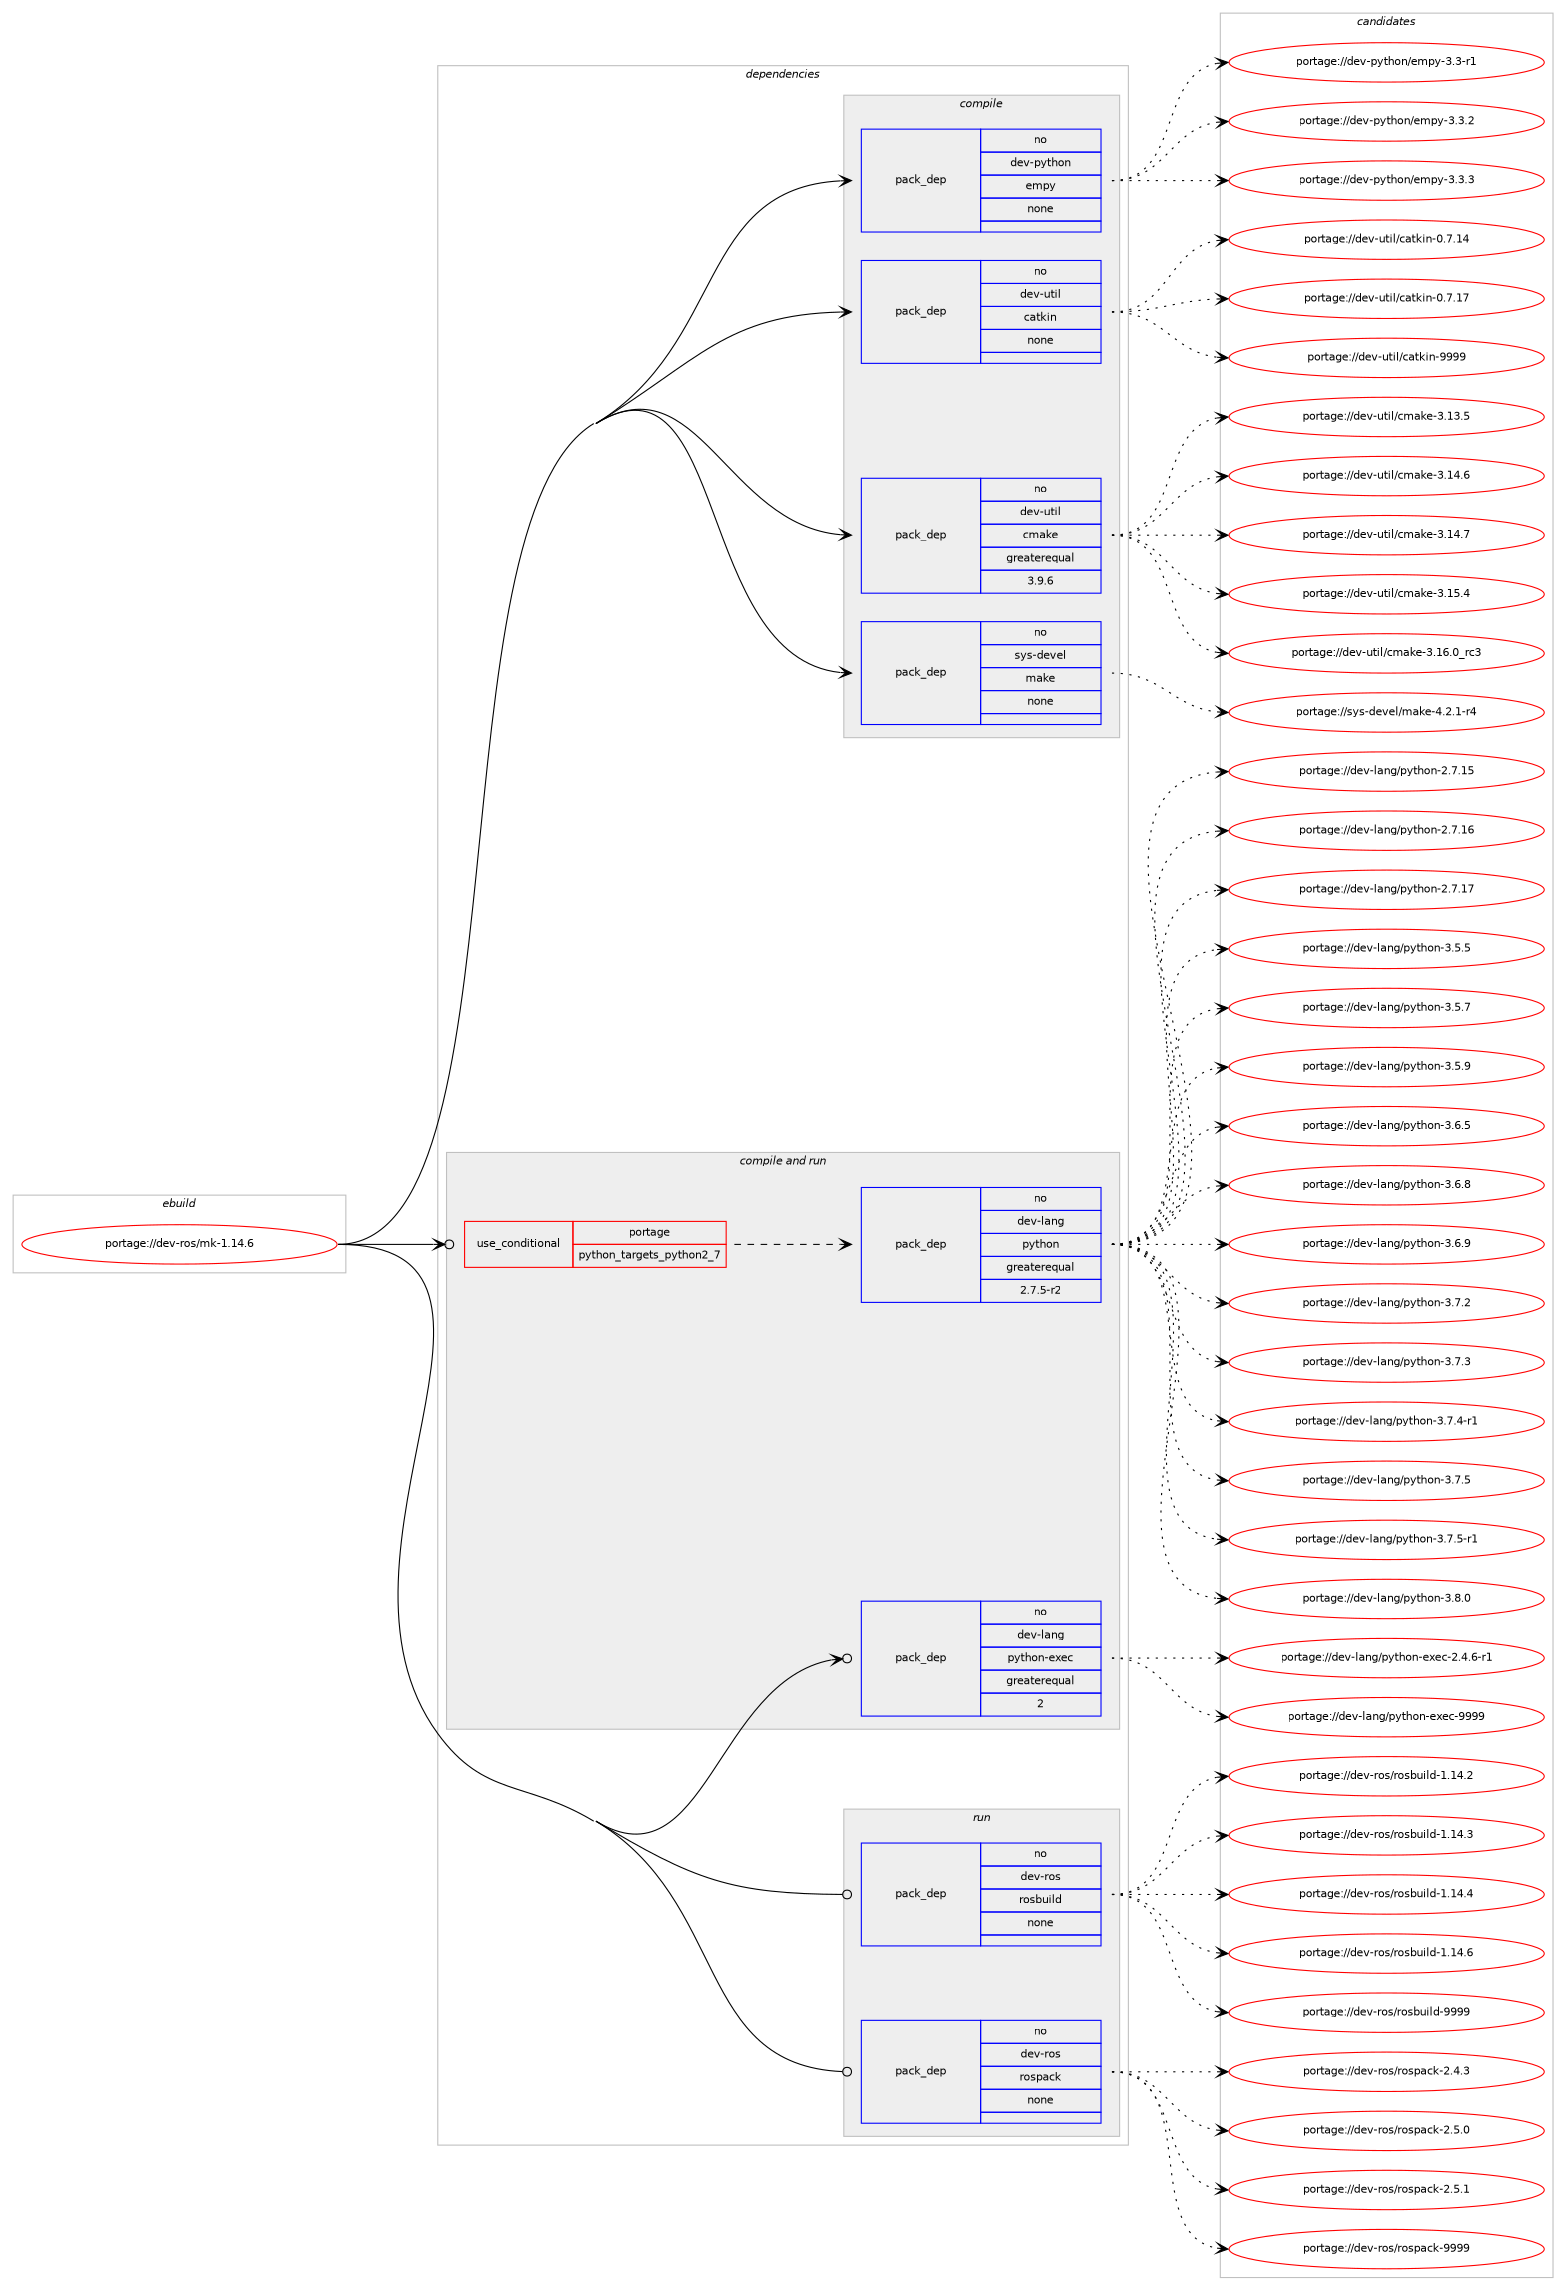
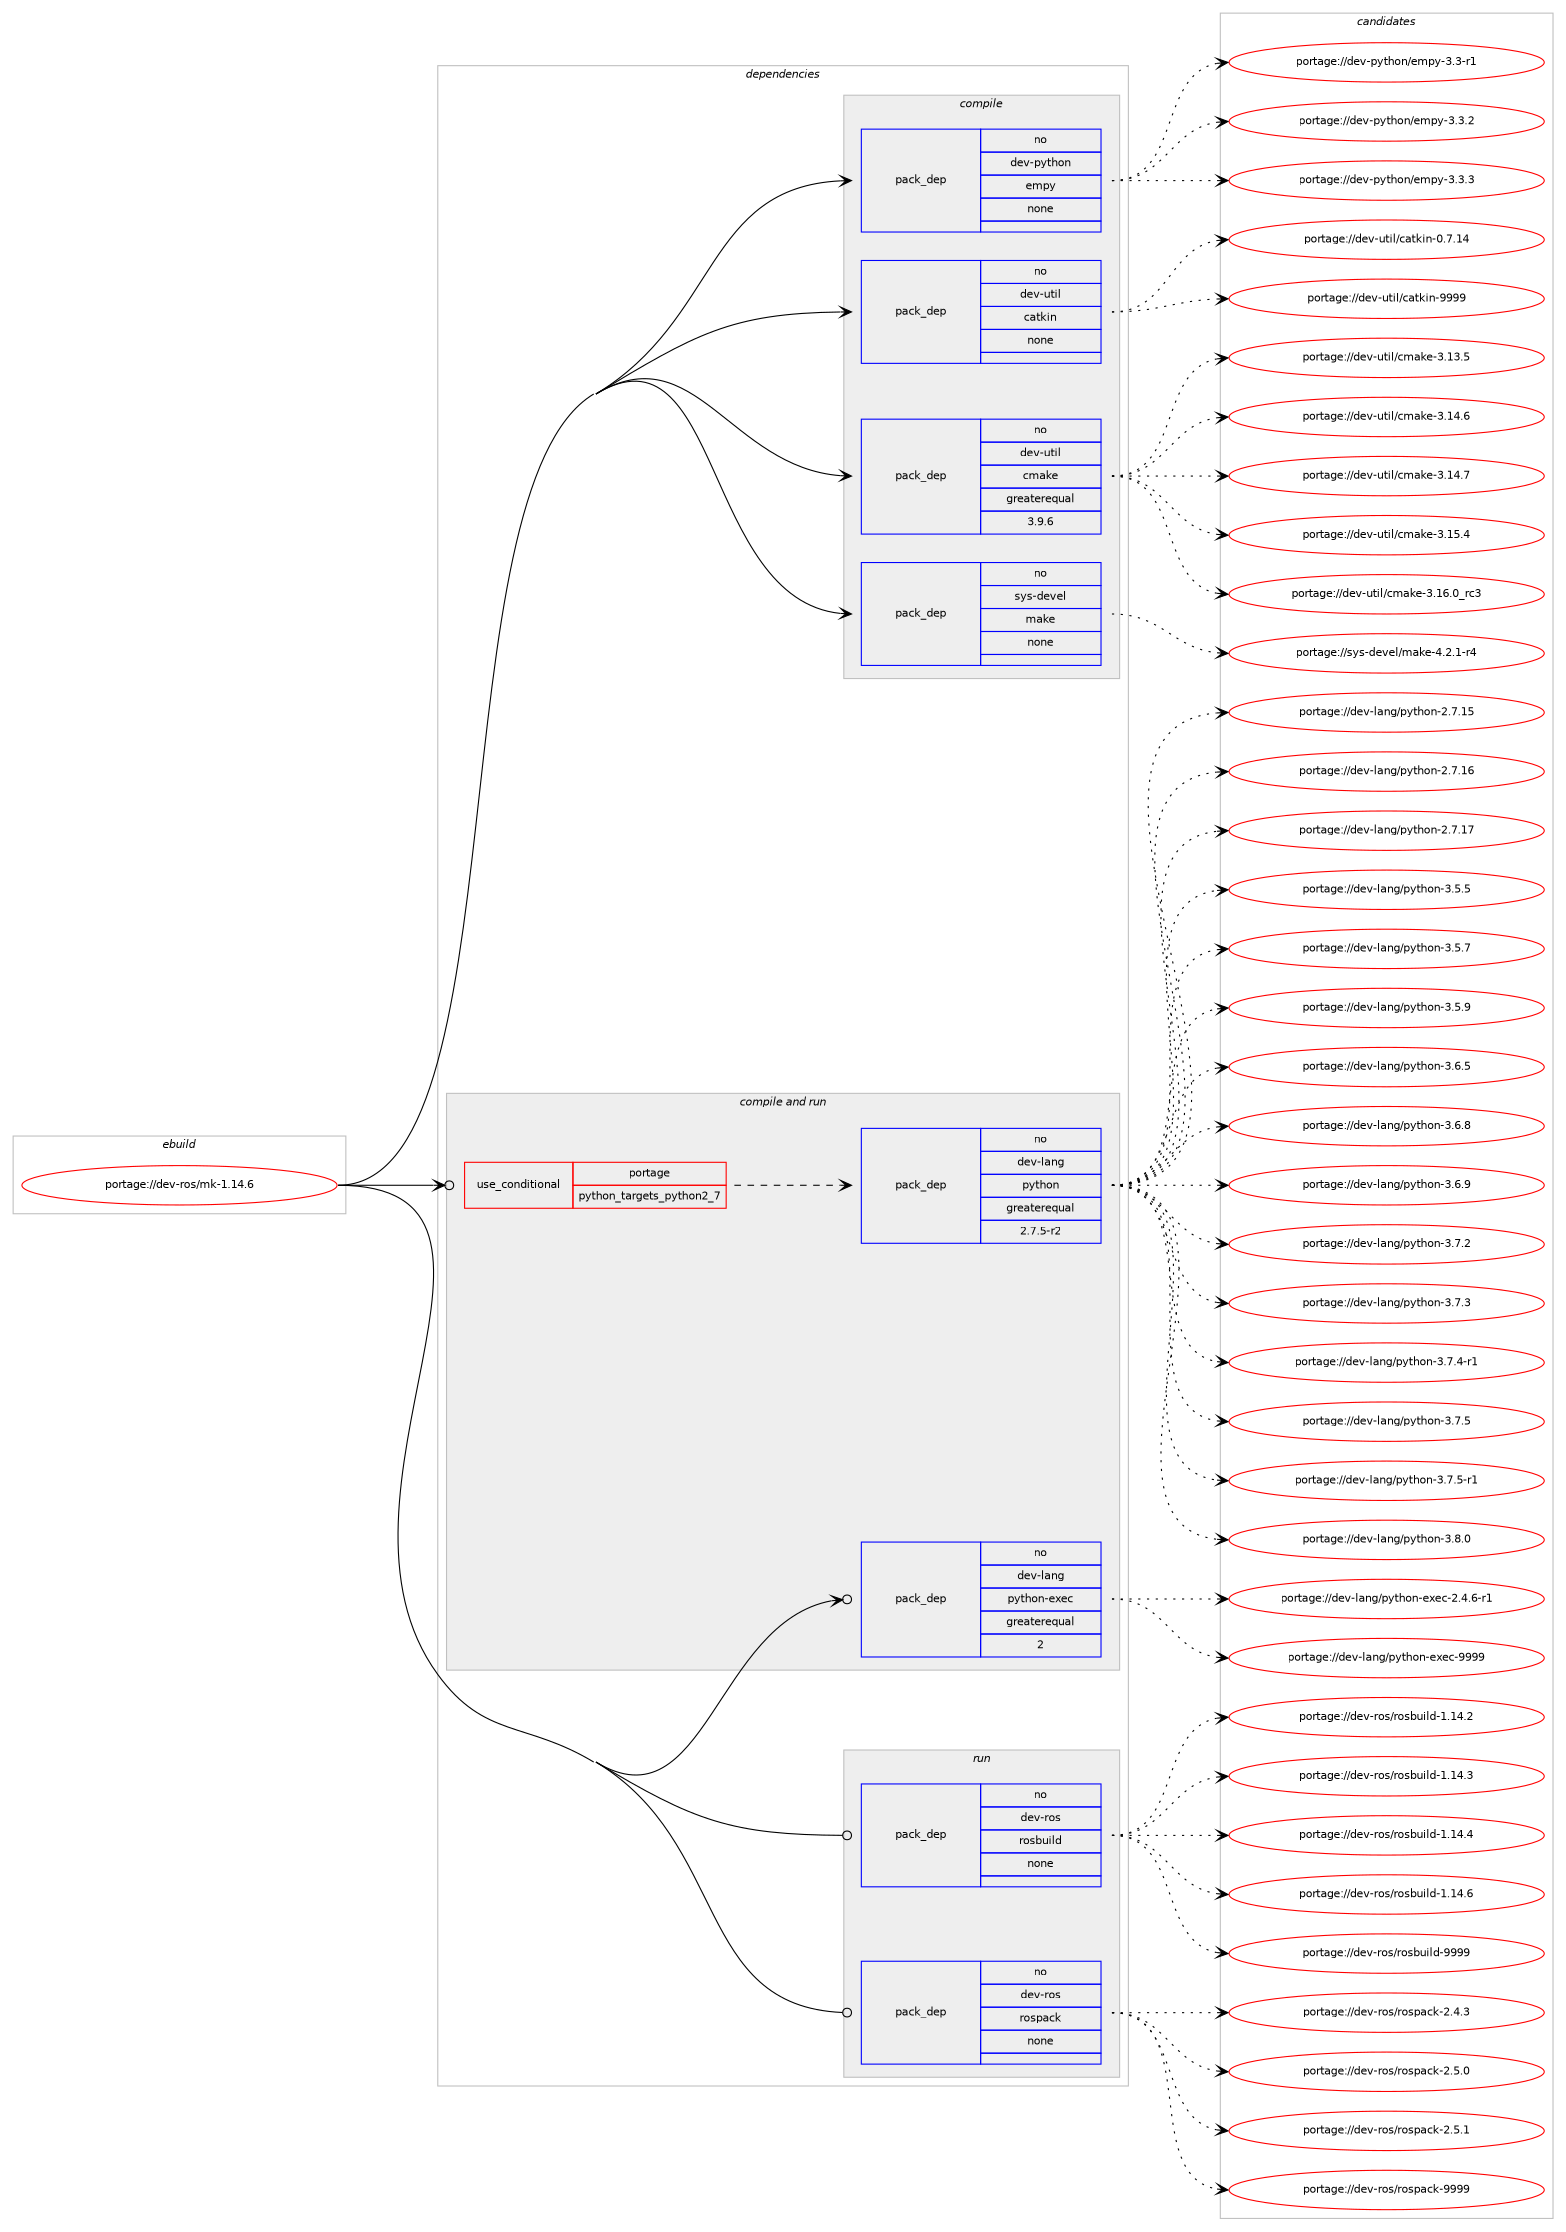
(1387, 299) -> none
